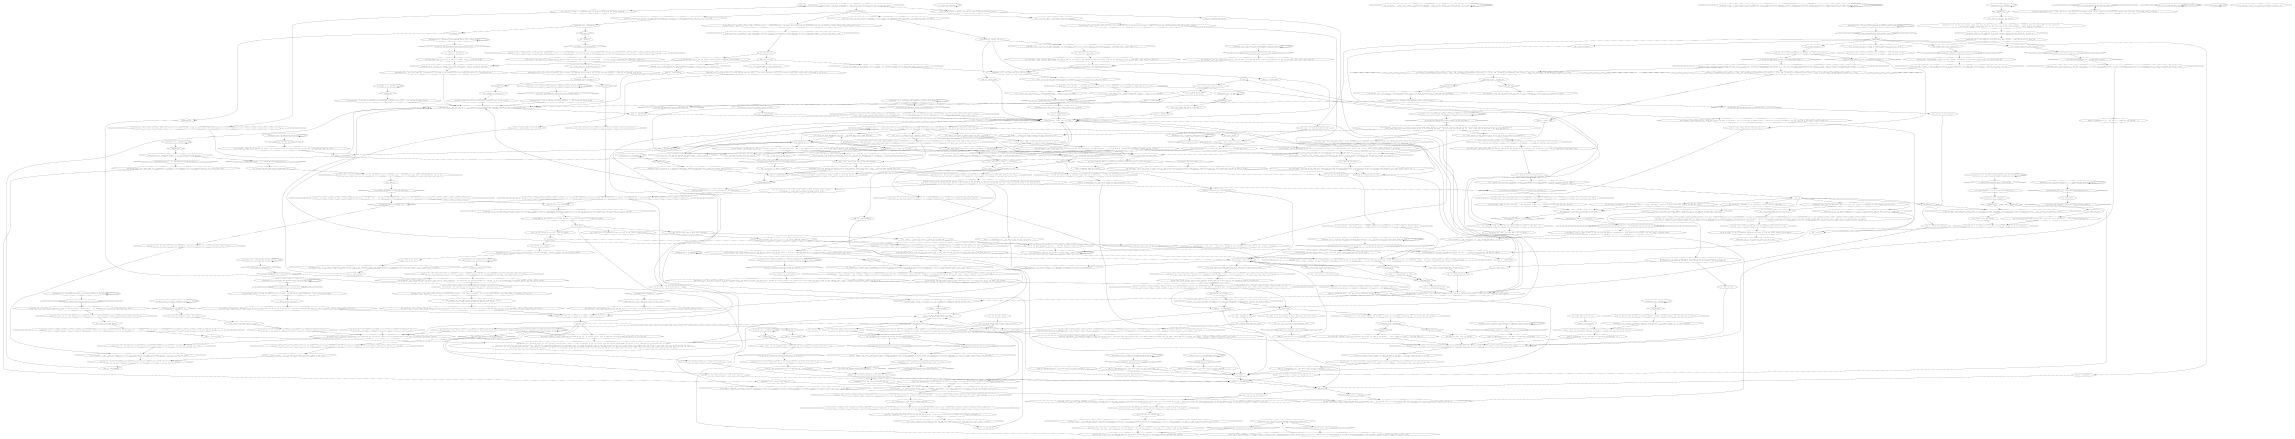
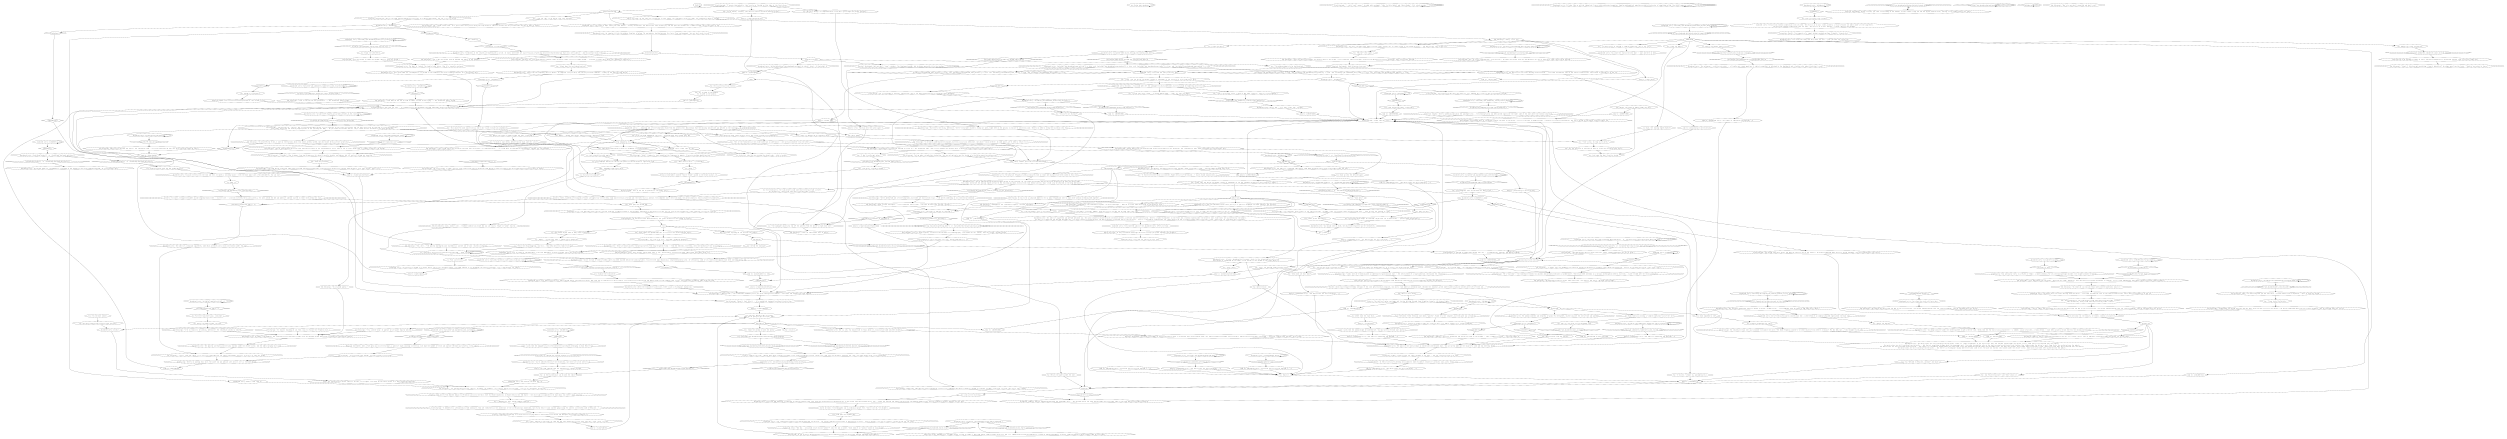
(1359, 152) -> (566, 124)
(578, 226) -> (663, 226)
(107, 323) -> (1882, 323)
